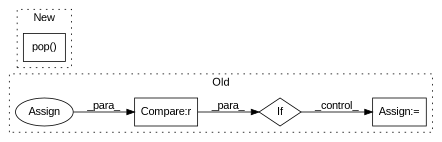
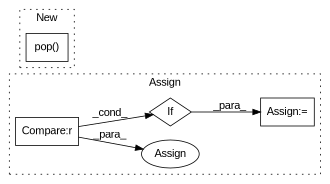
(221, 83) -> (165, 83)
(228, 106) -> (110, 113)
(337, 106) -> (230, 106)
(100, 112) -> (107, 142)
